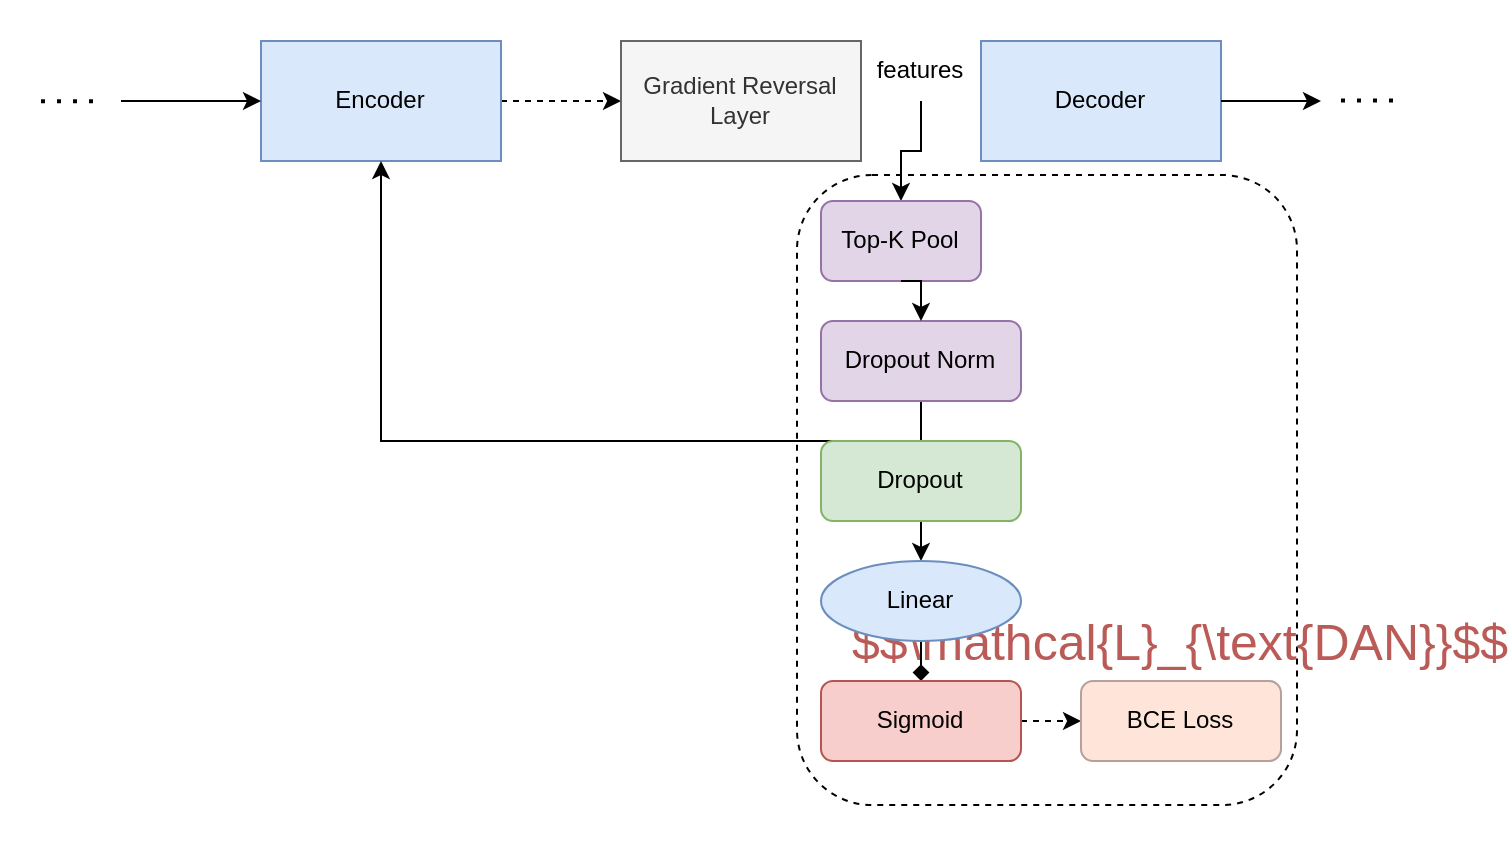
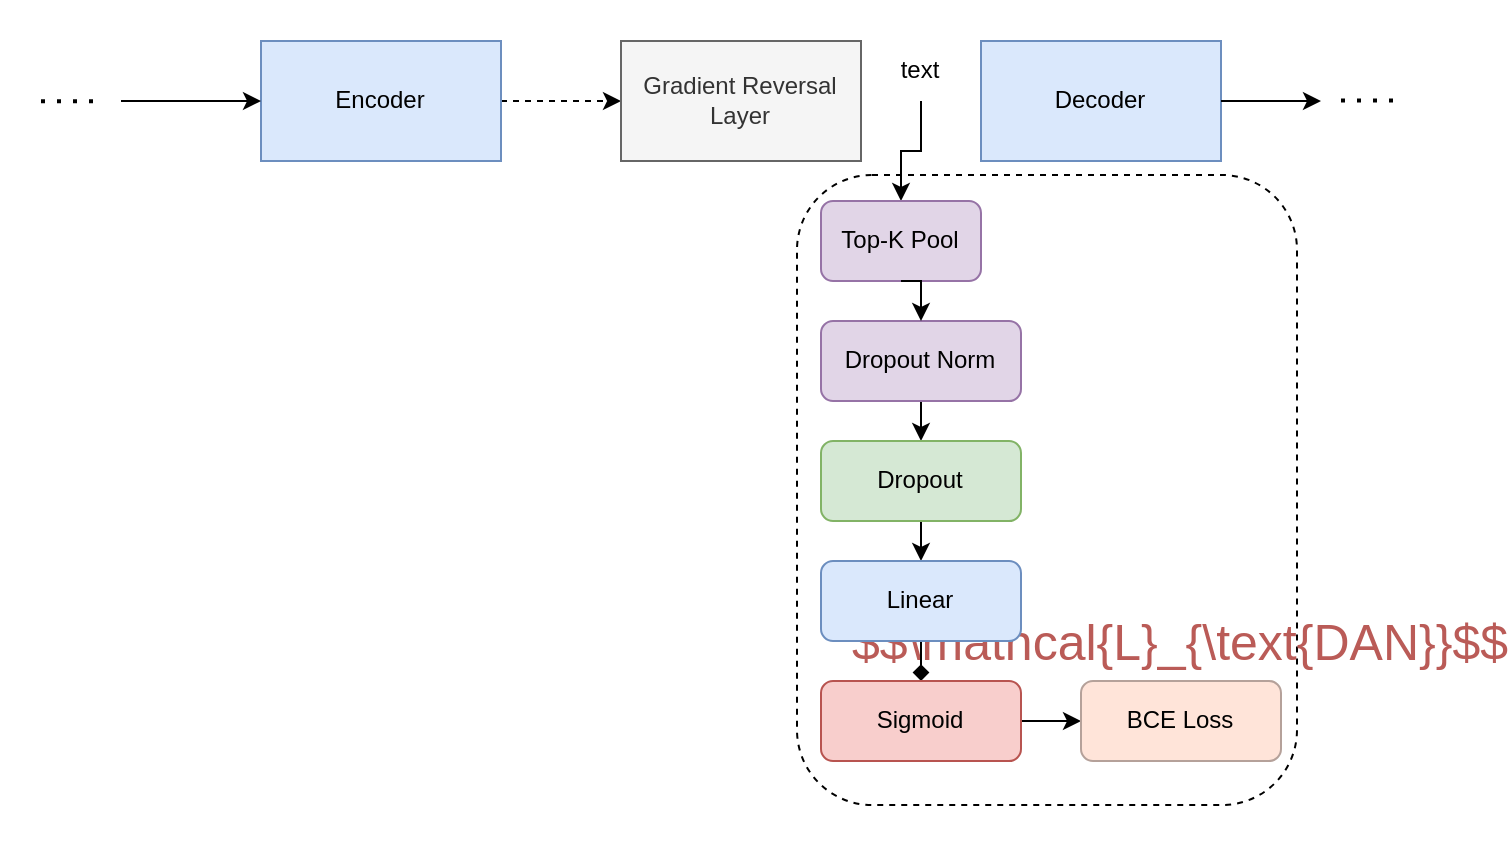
(921, 71) -> (921, 71)
(473, 441) -> (921, 426)
(921, 601) -> (921, 601)
(1046, 721) -> (1046, 721)
